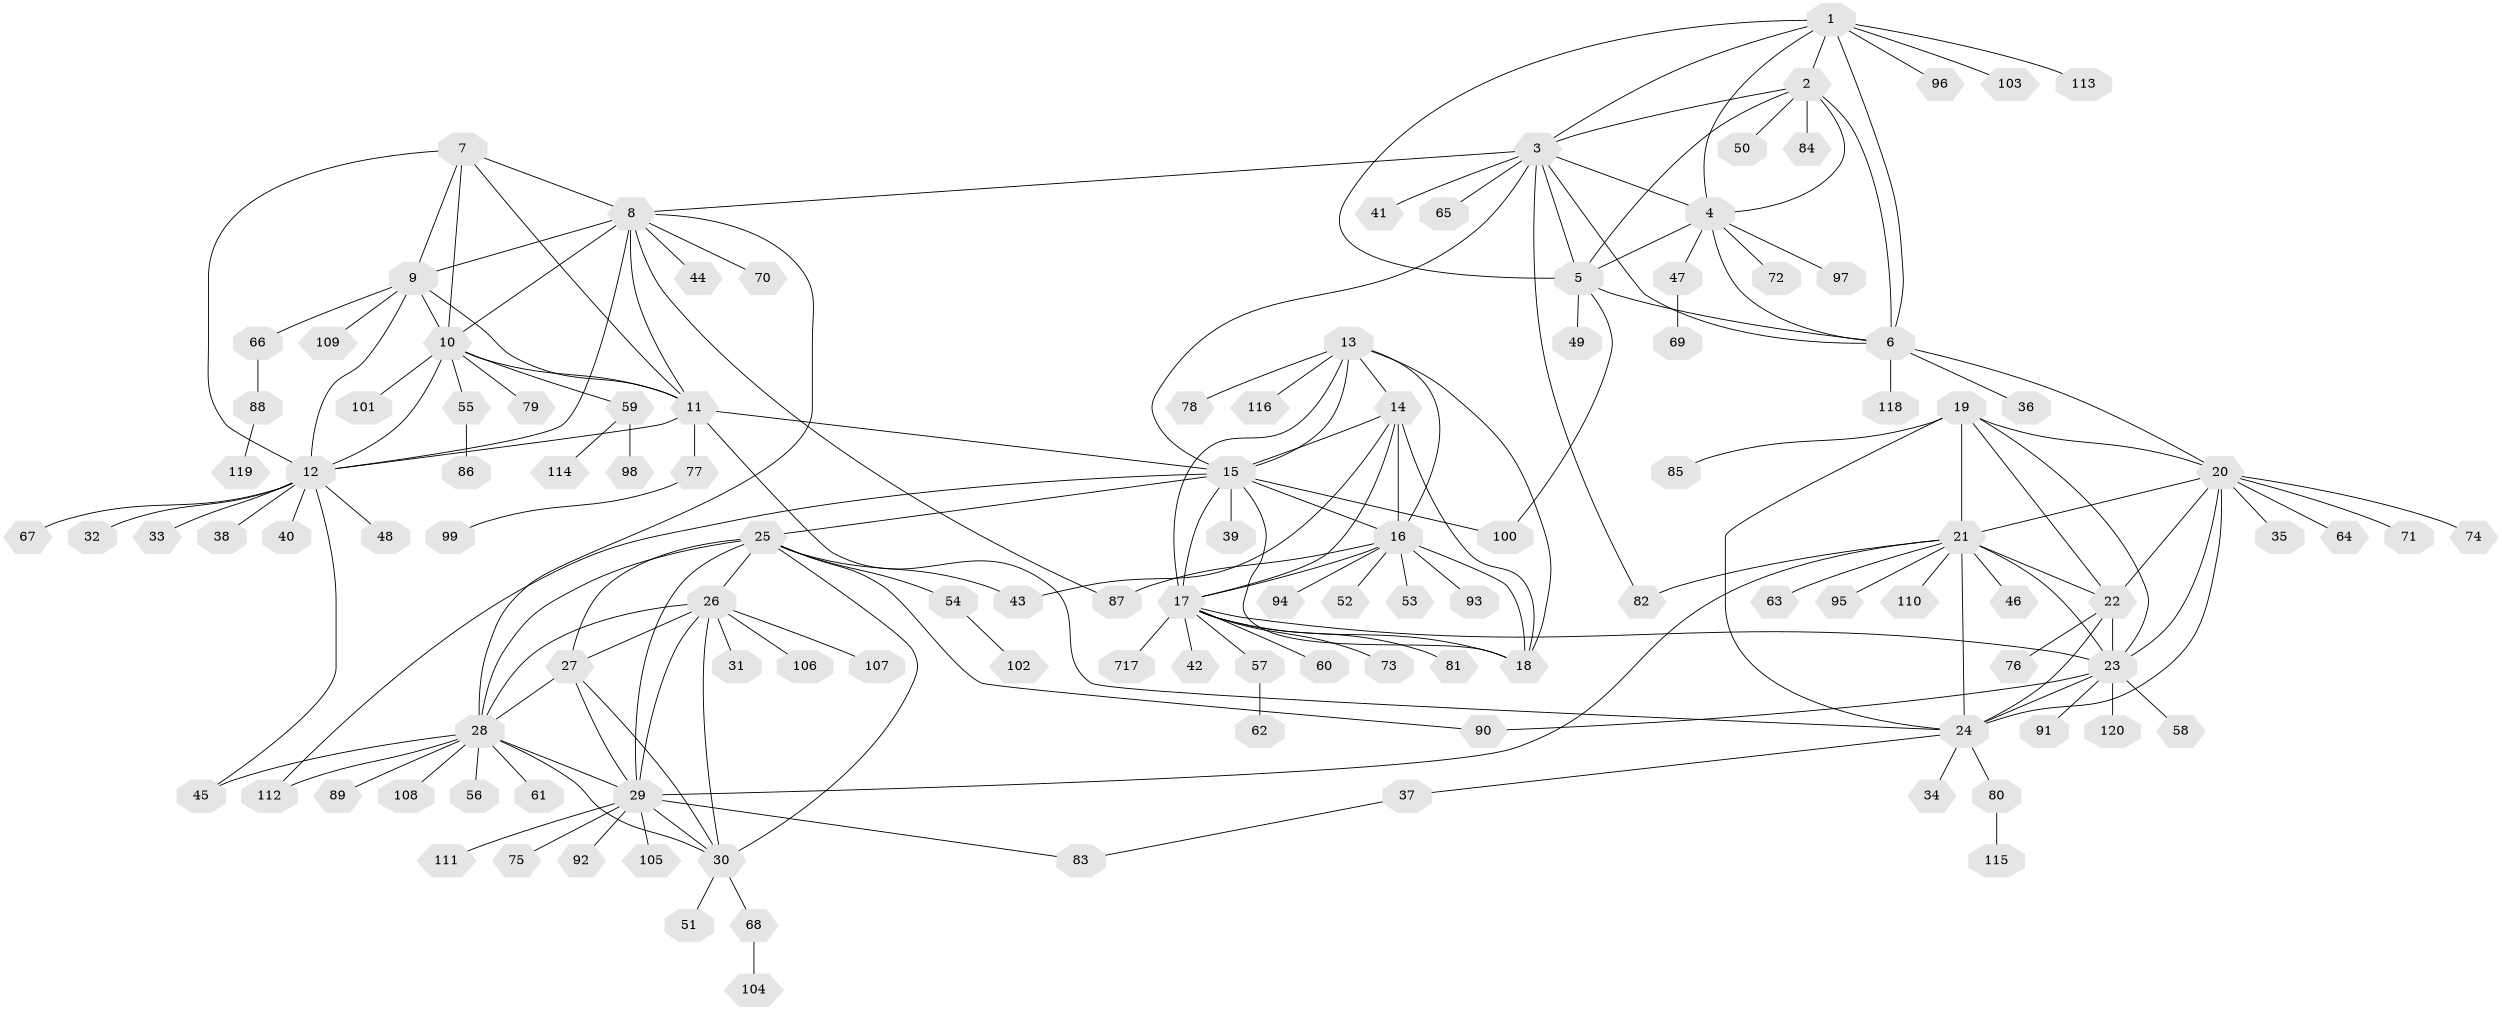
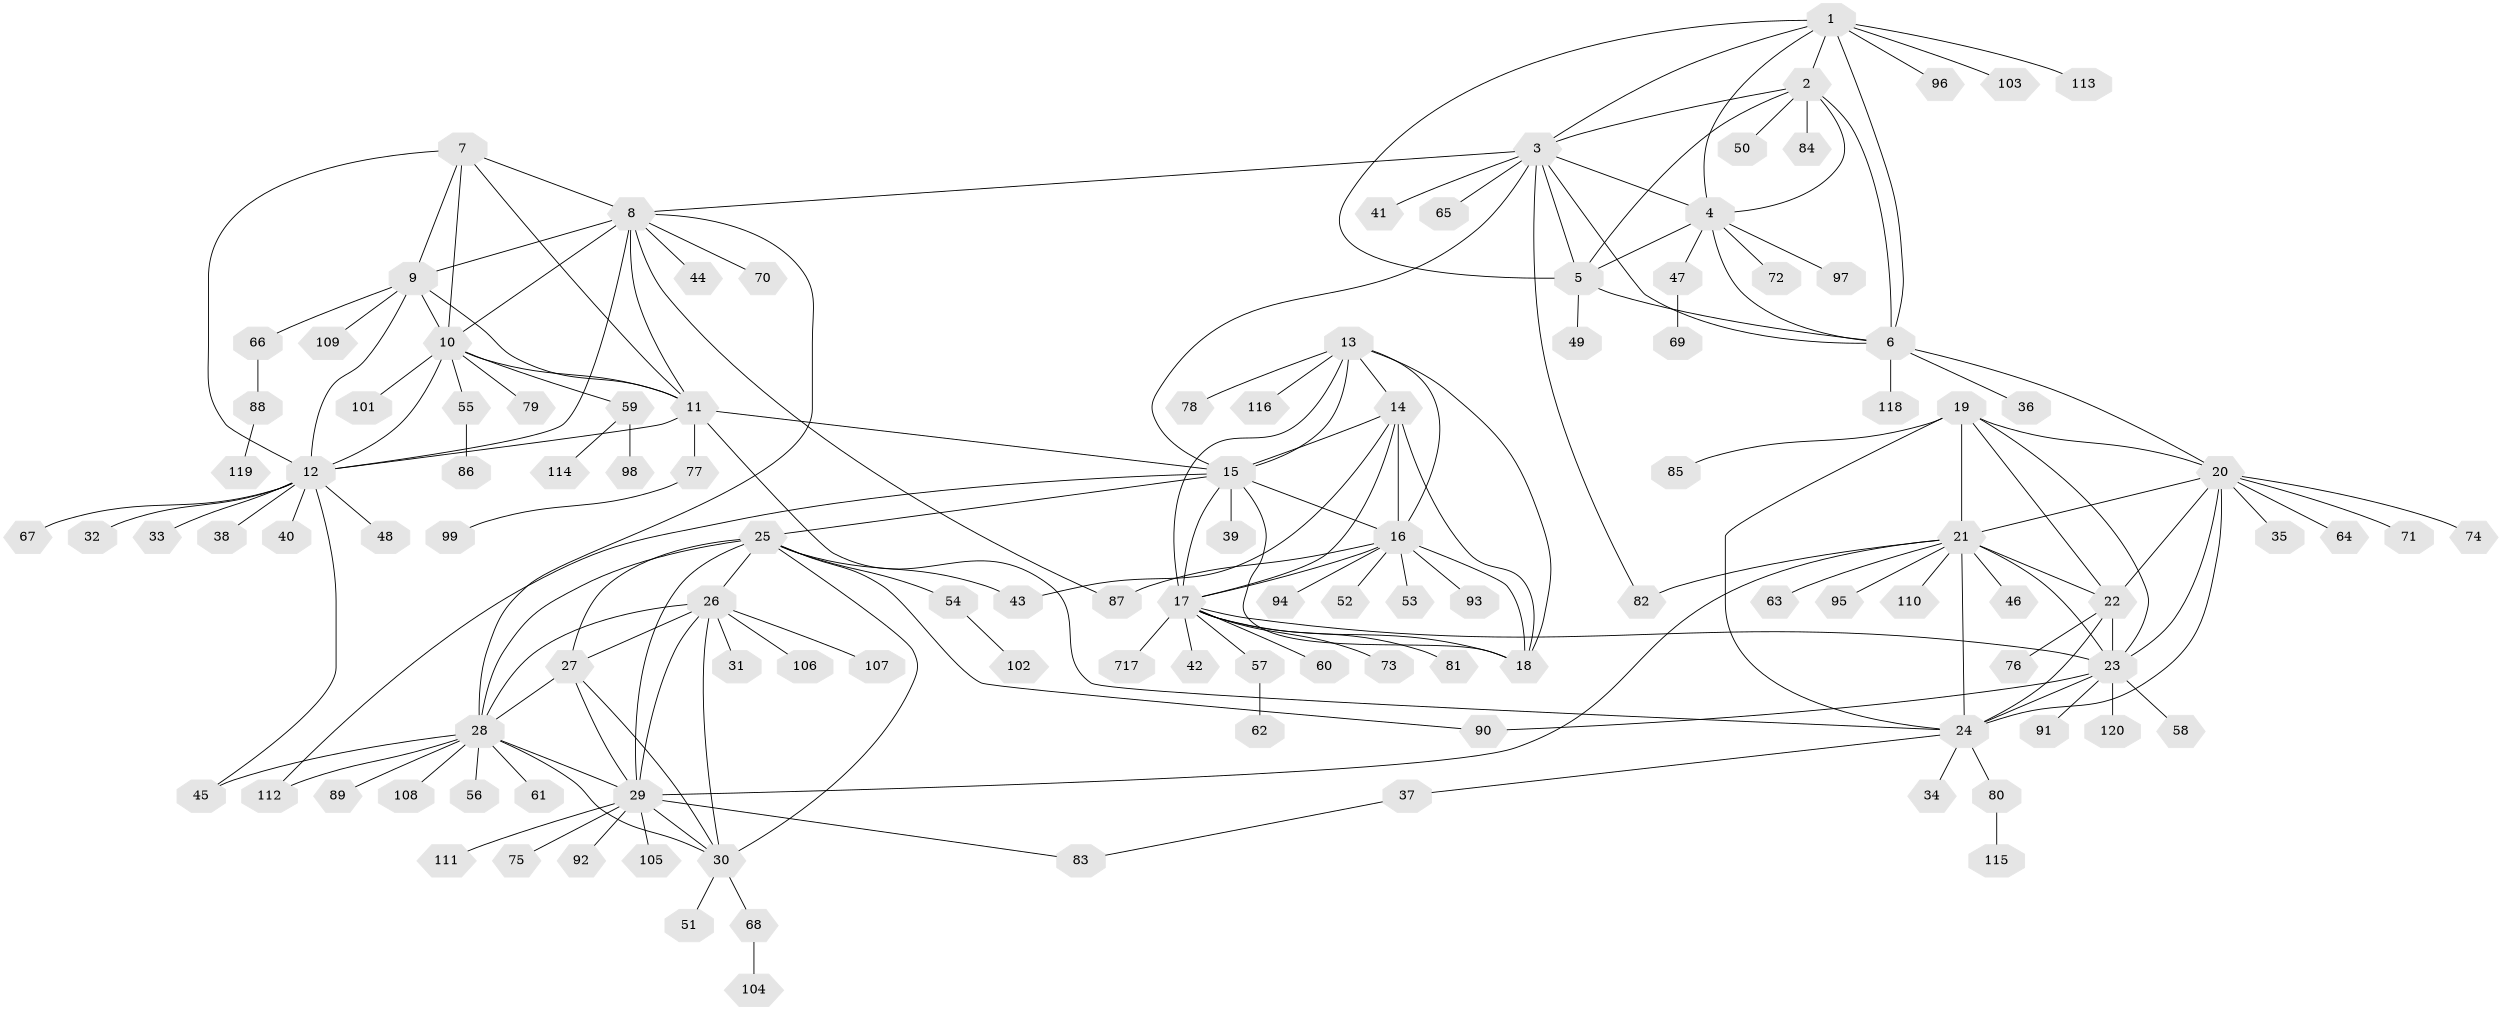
(1505, 537) -> none
